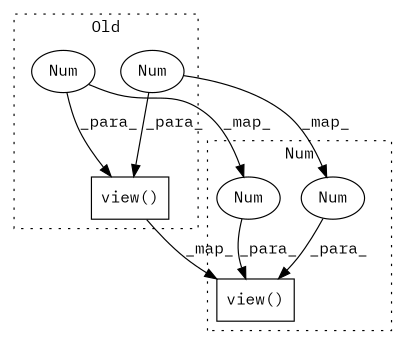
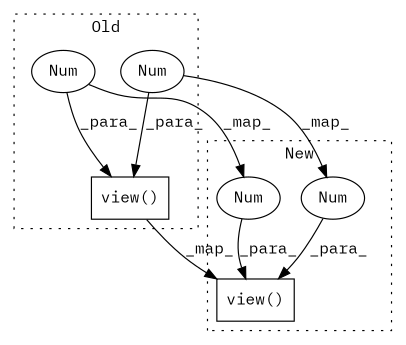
(300, 154) -> (300, 154)
